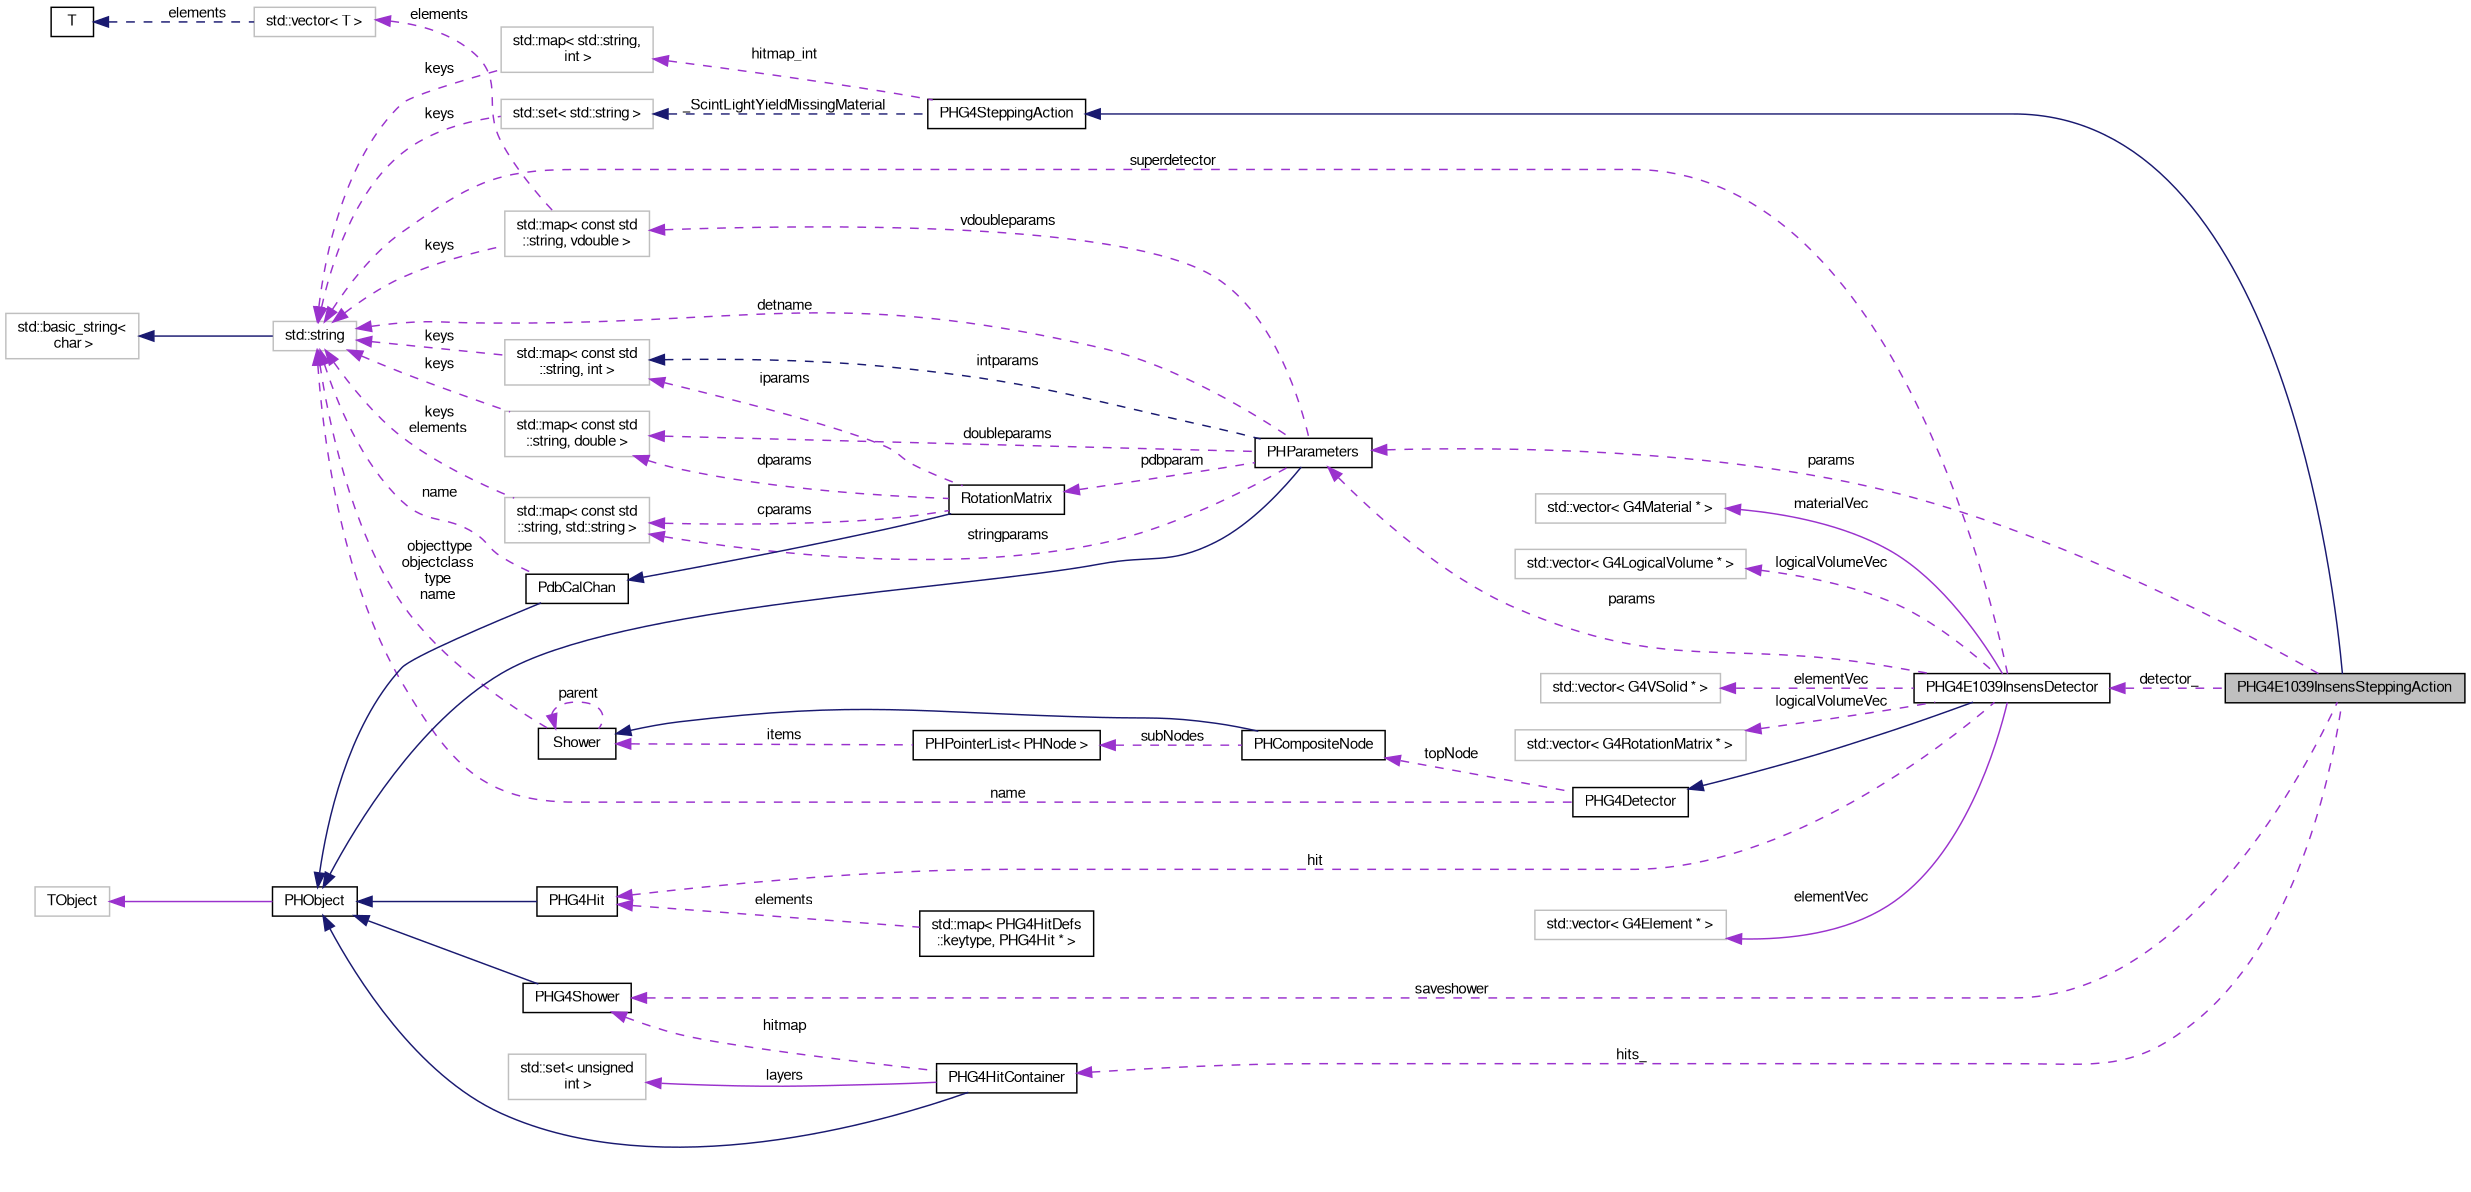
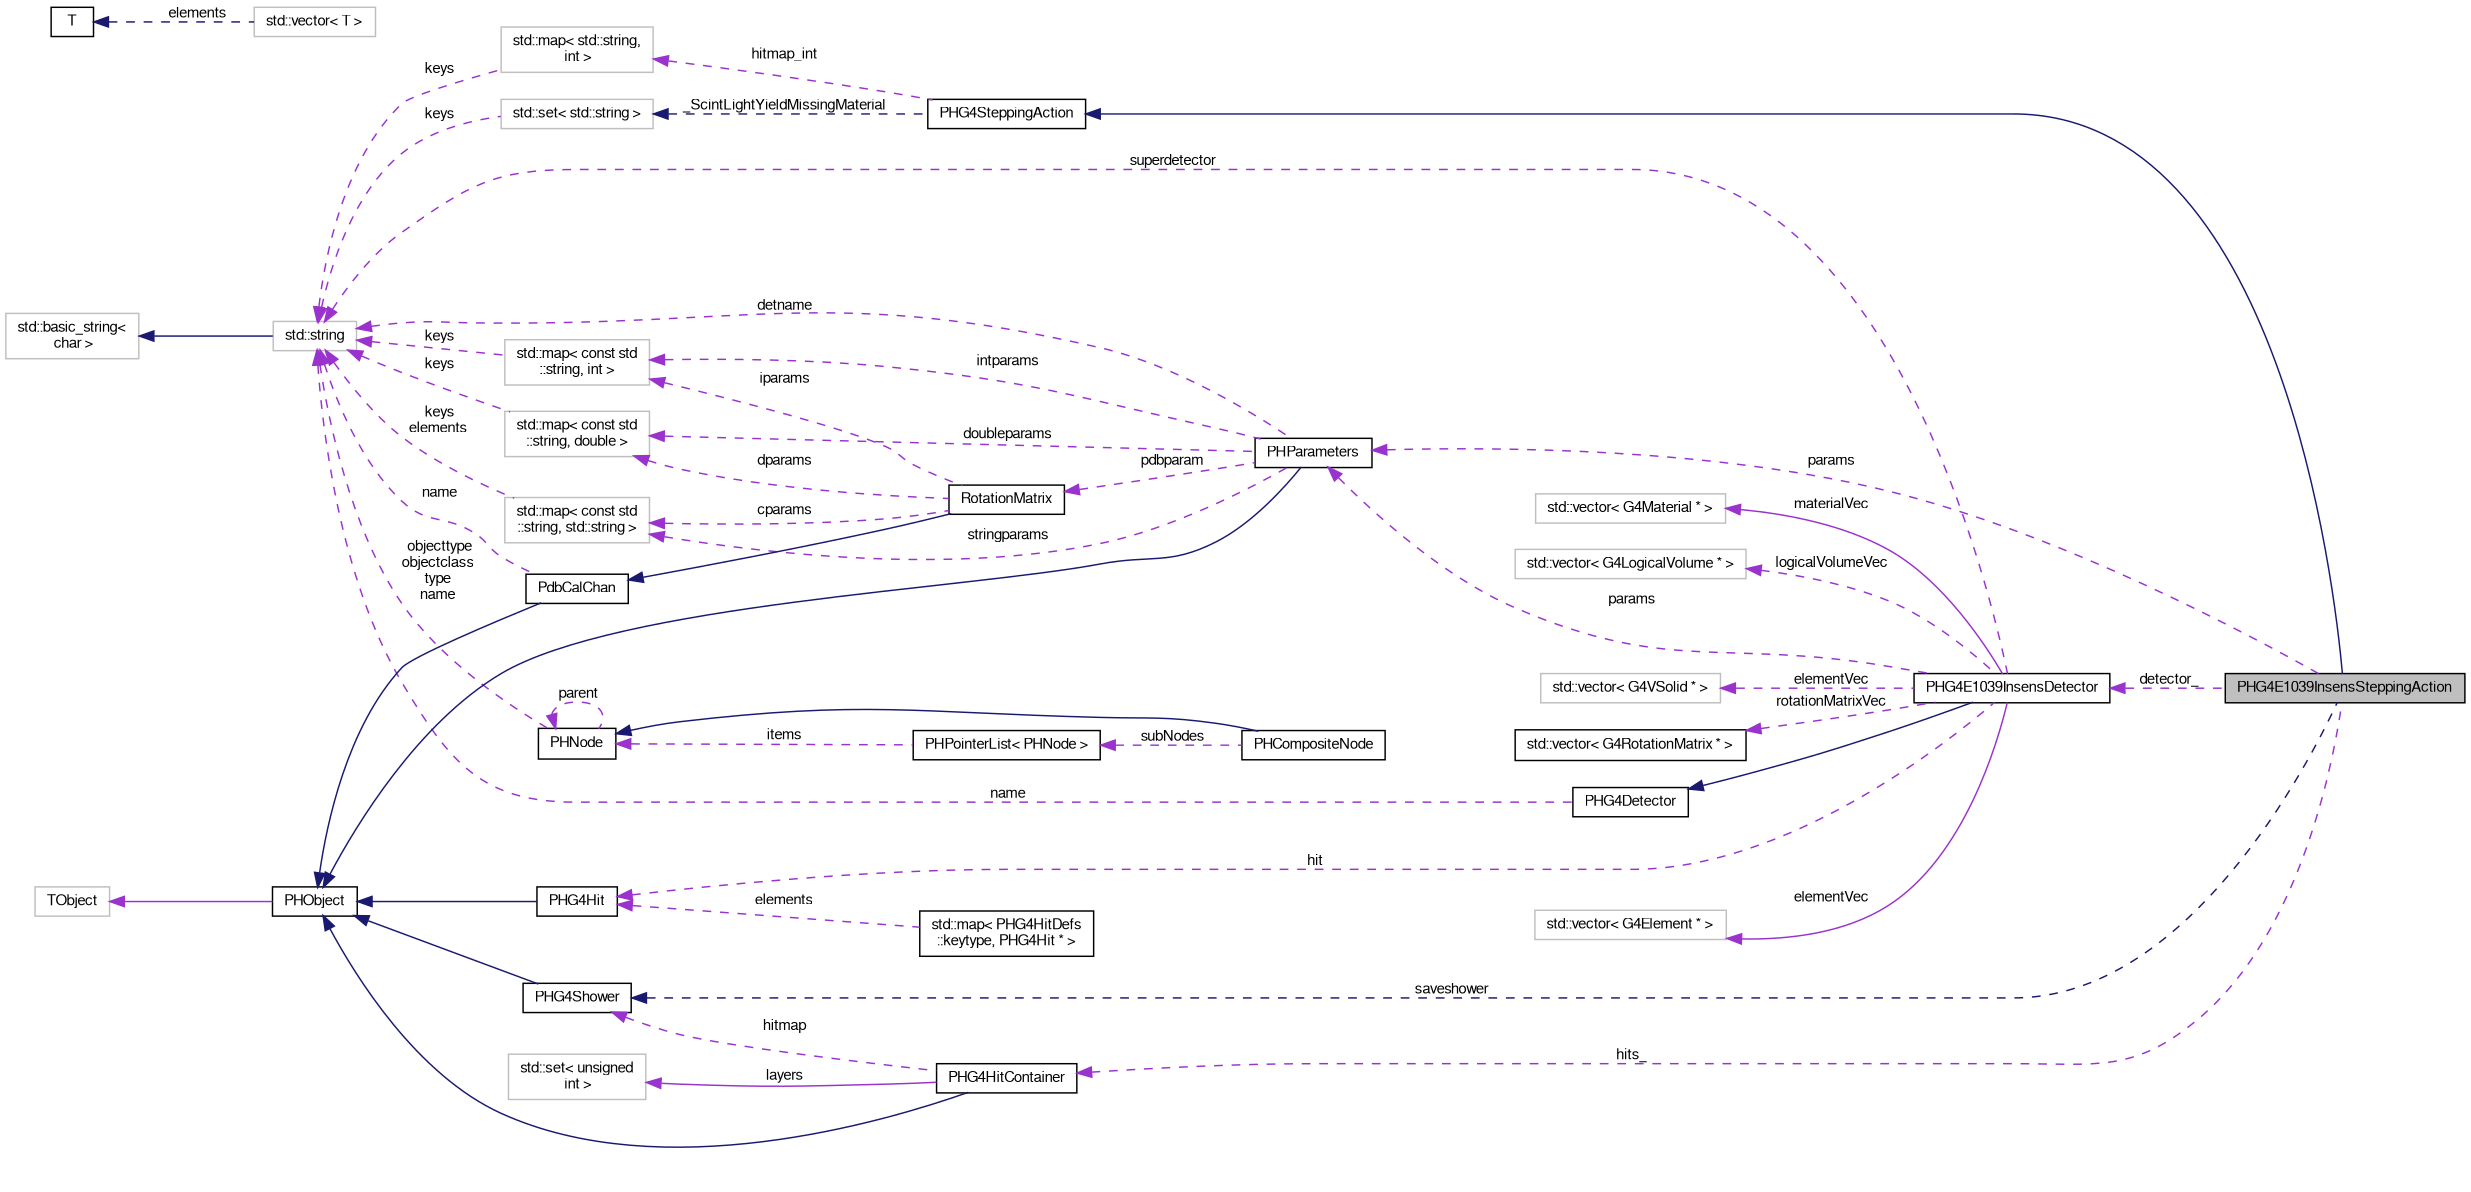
(577, 234) -> none
(966, 376) -> (966, 376)
(1830, 702) -> (1830, 702)
(577, 744) -> (577, 744)
(1631, 745) -> (1631, 745)
(1486, 776) -> none
(1560, 998) -> (1560, 998)
